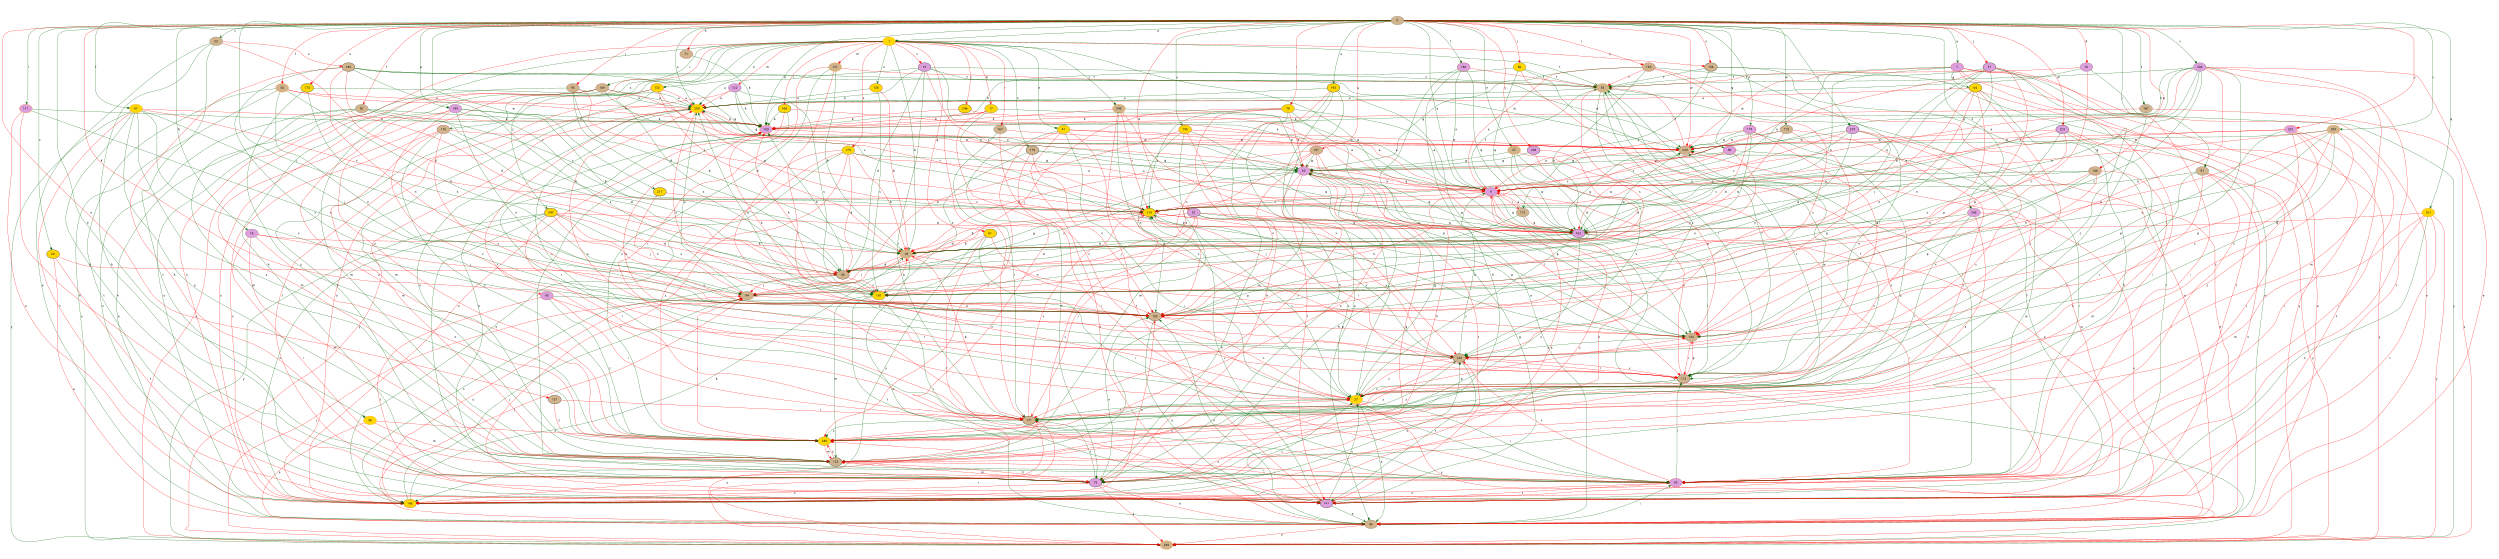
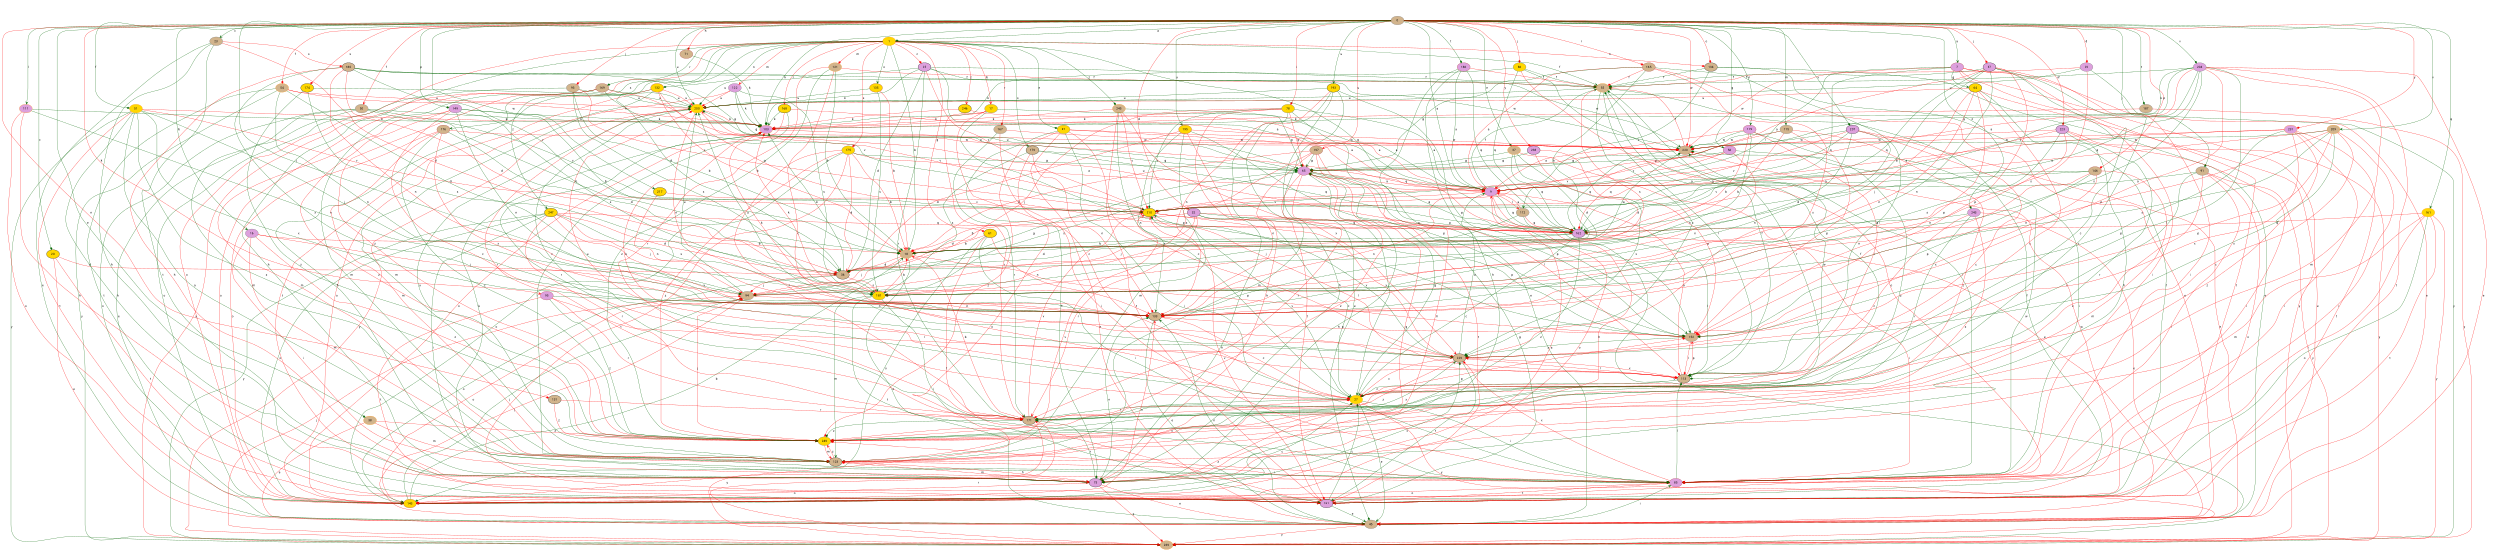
(1223, 359) -> (1223, 359)
(370, 420) -> (370, 420)
